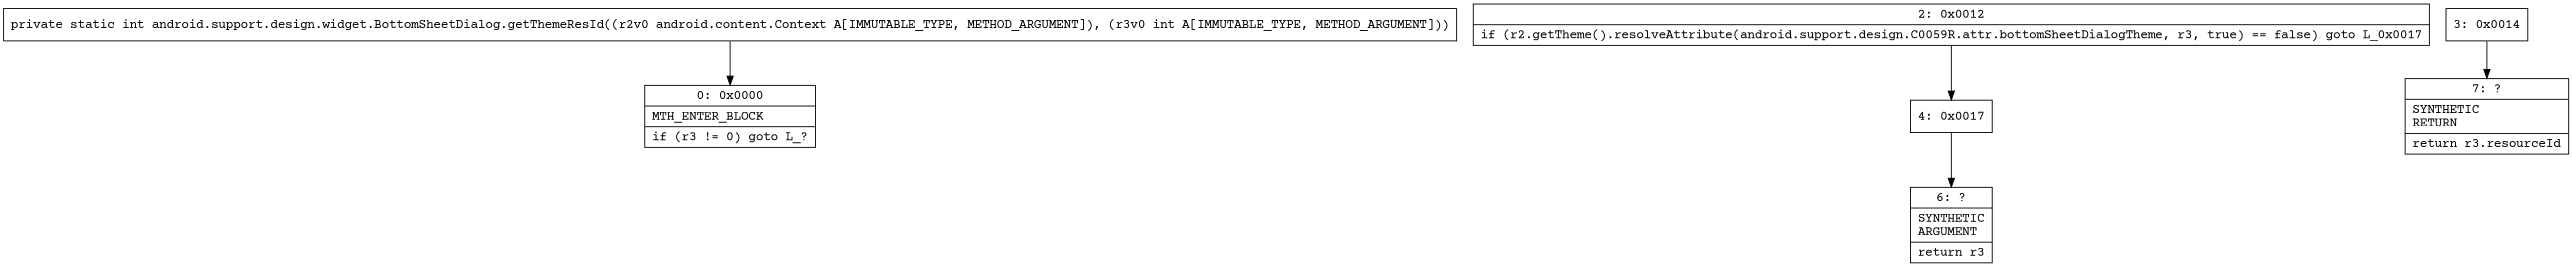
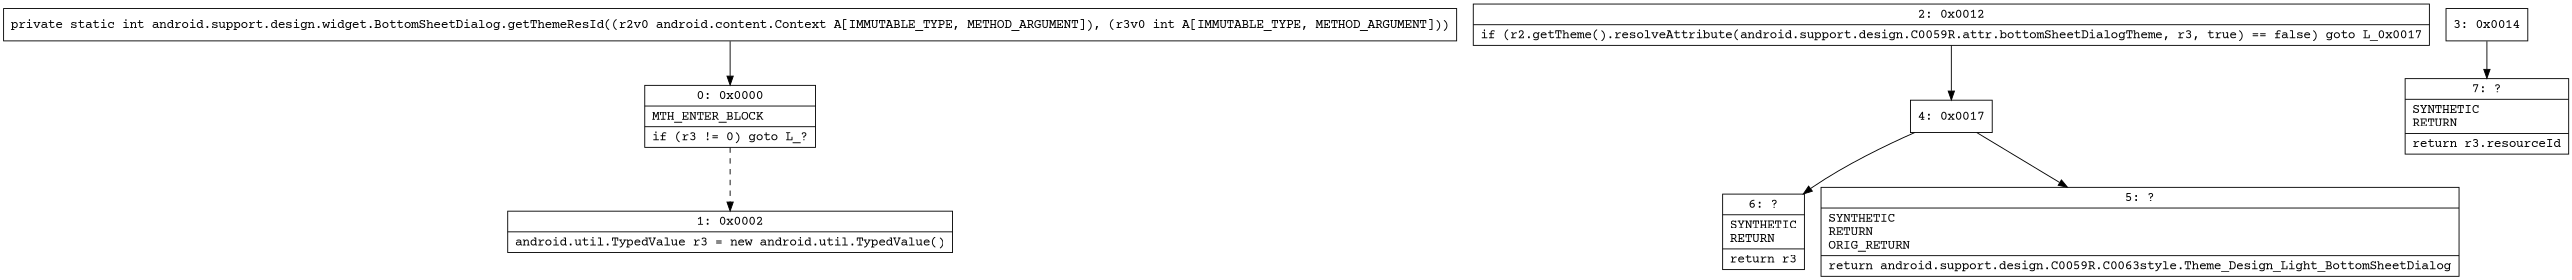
(1948, 231) -> (1752, 238)
none -> (730, 232)
none -> (2140, 232)
